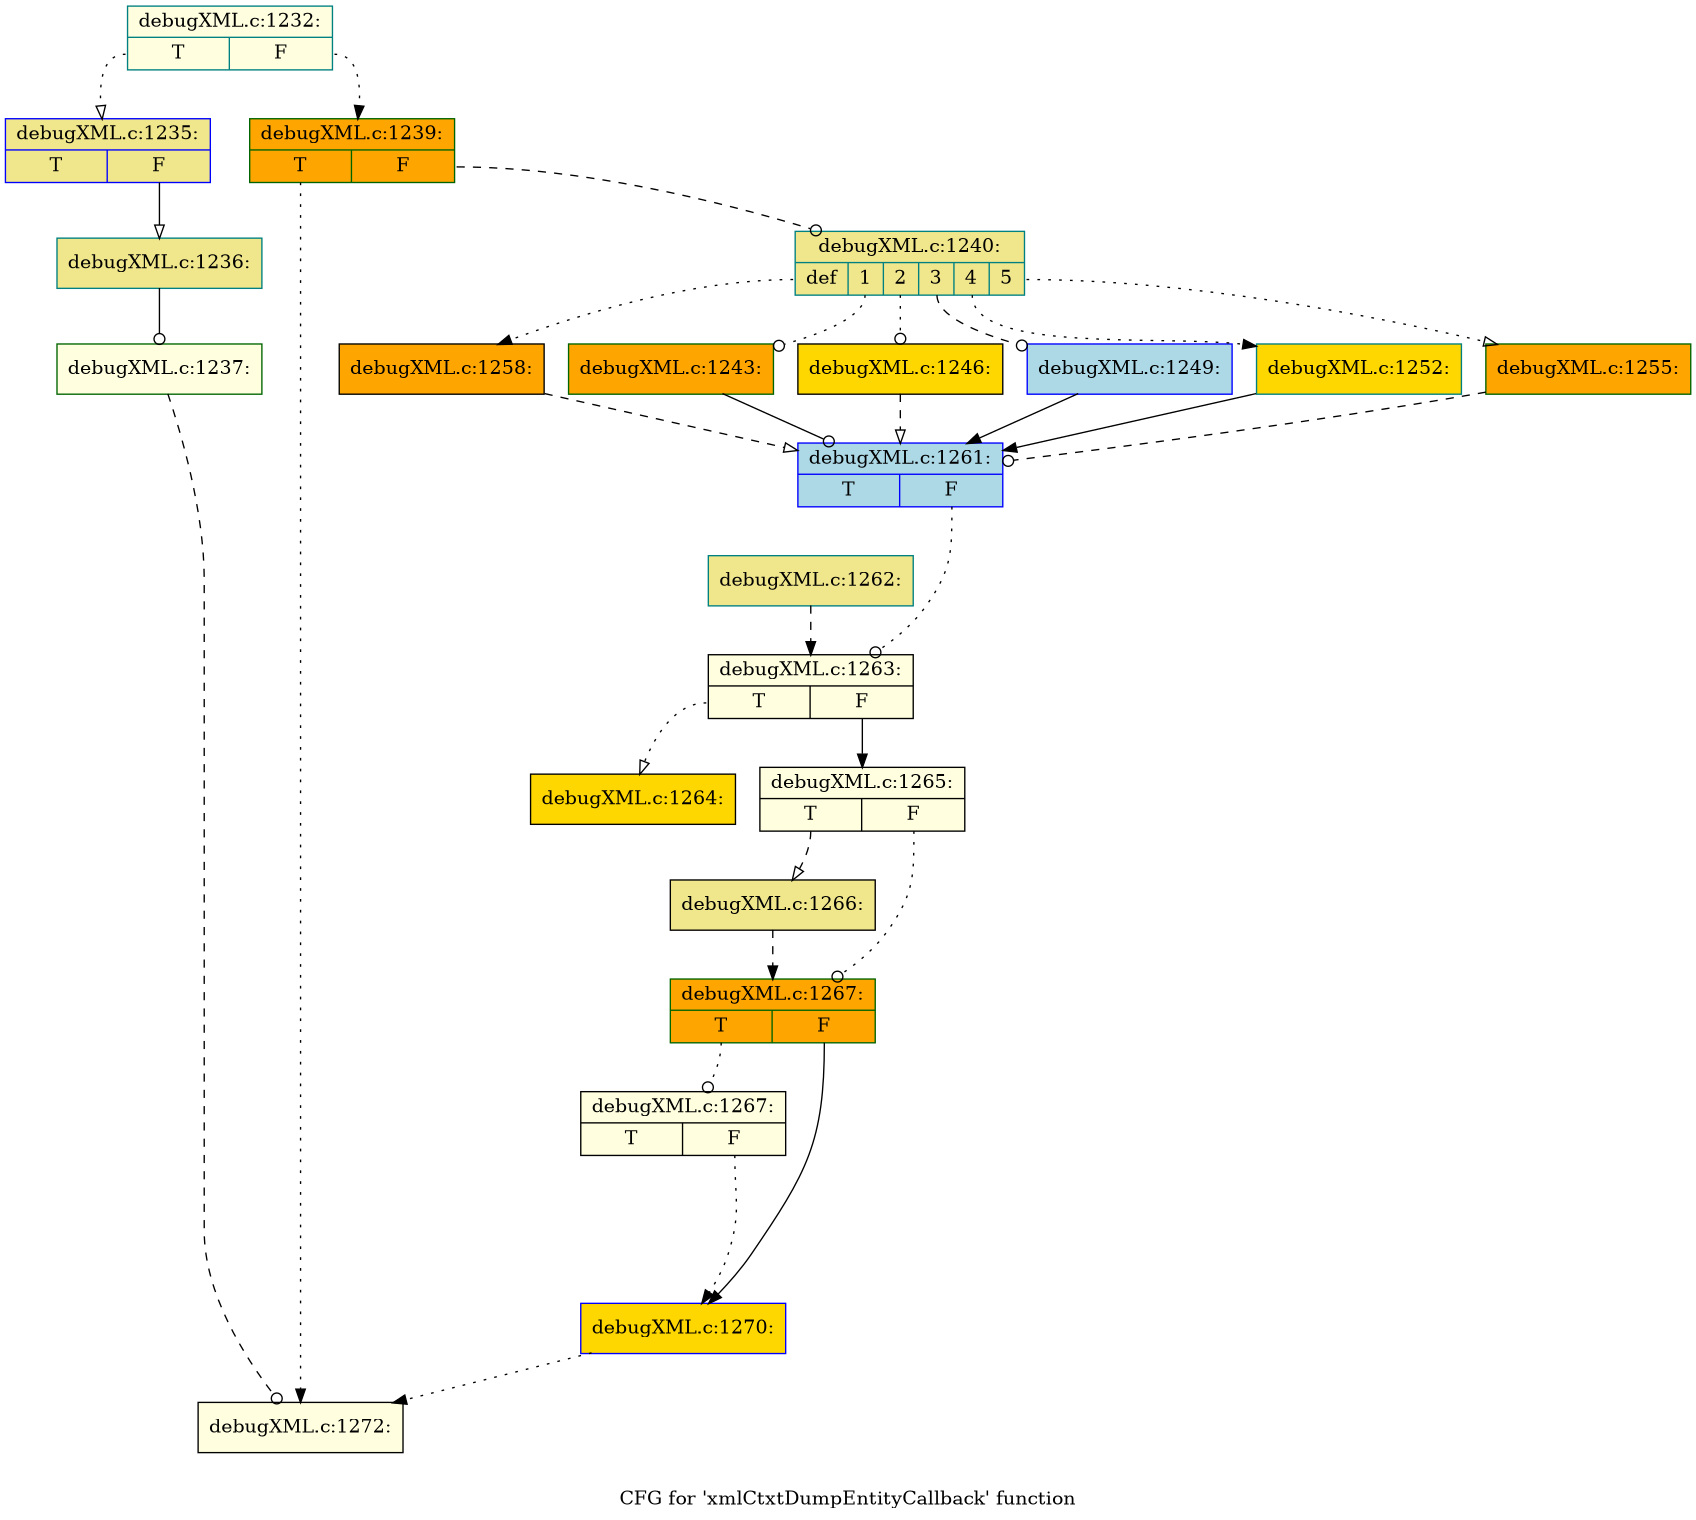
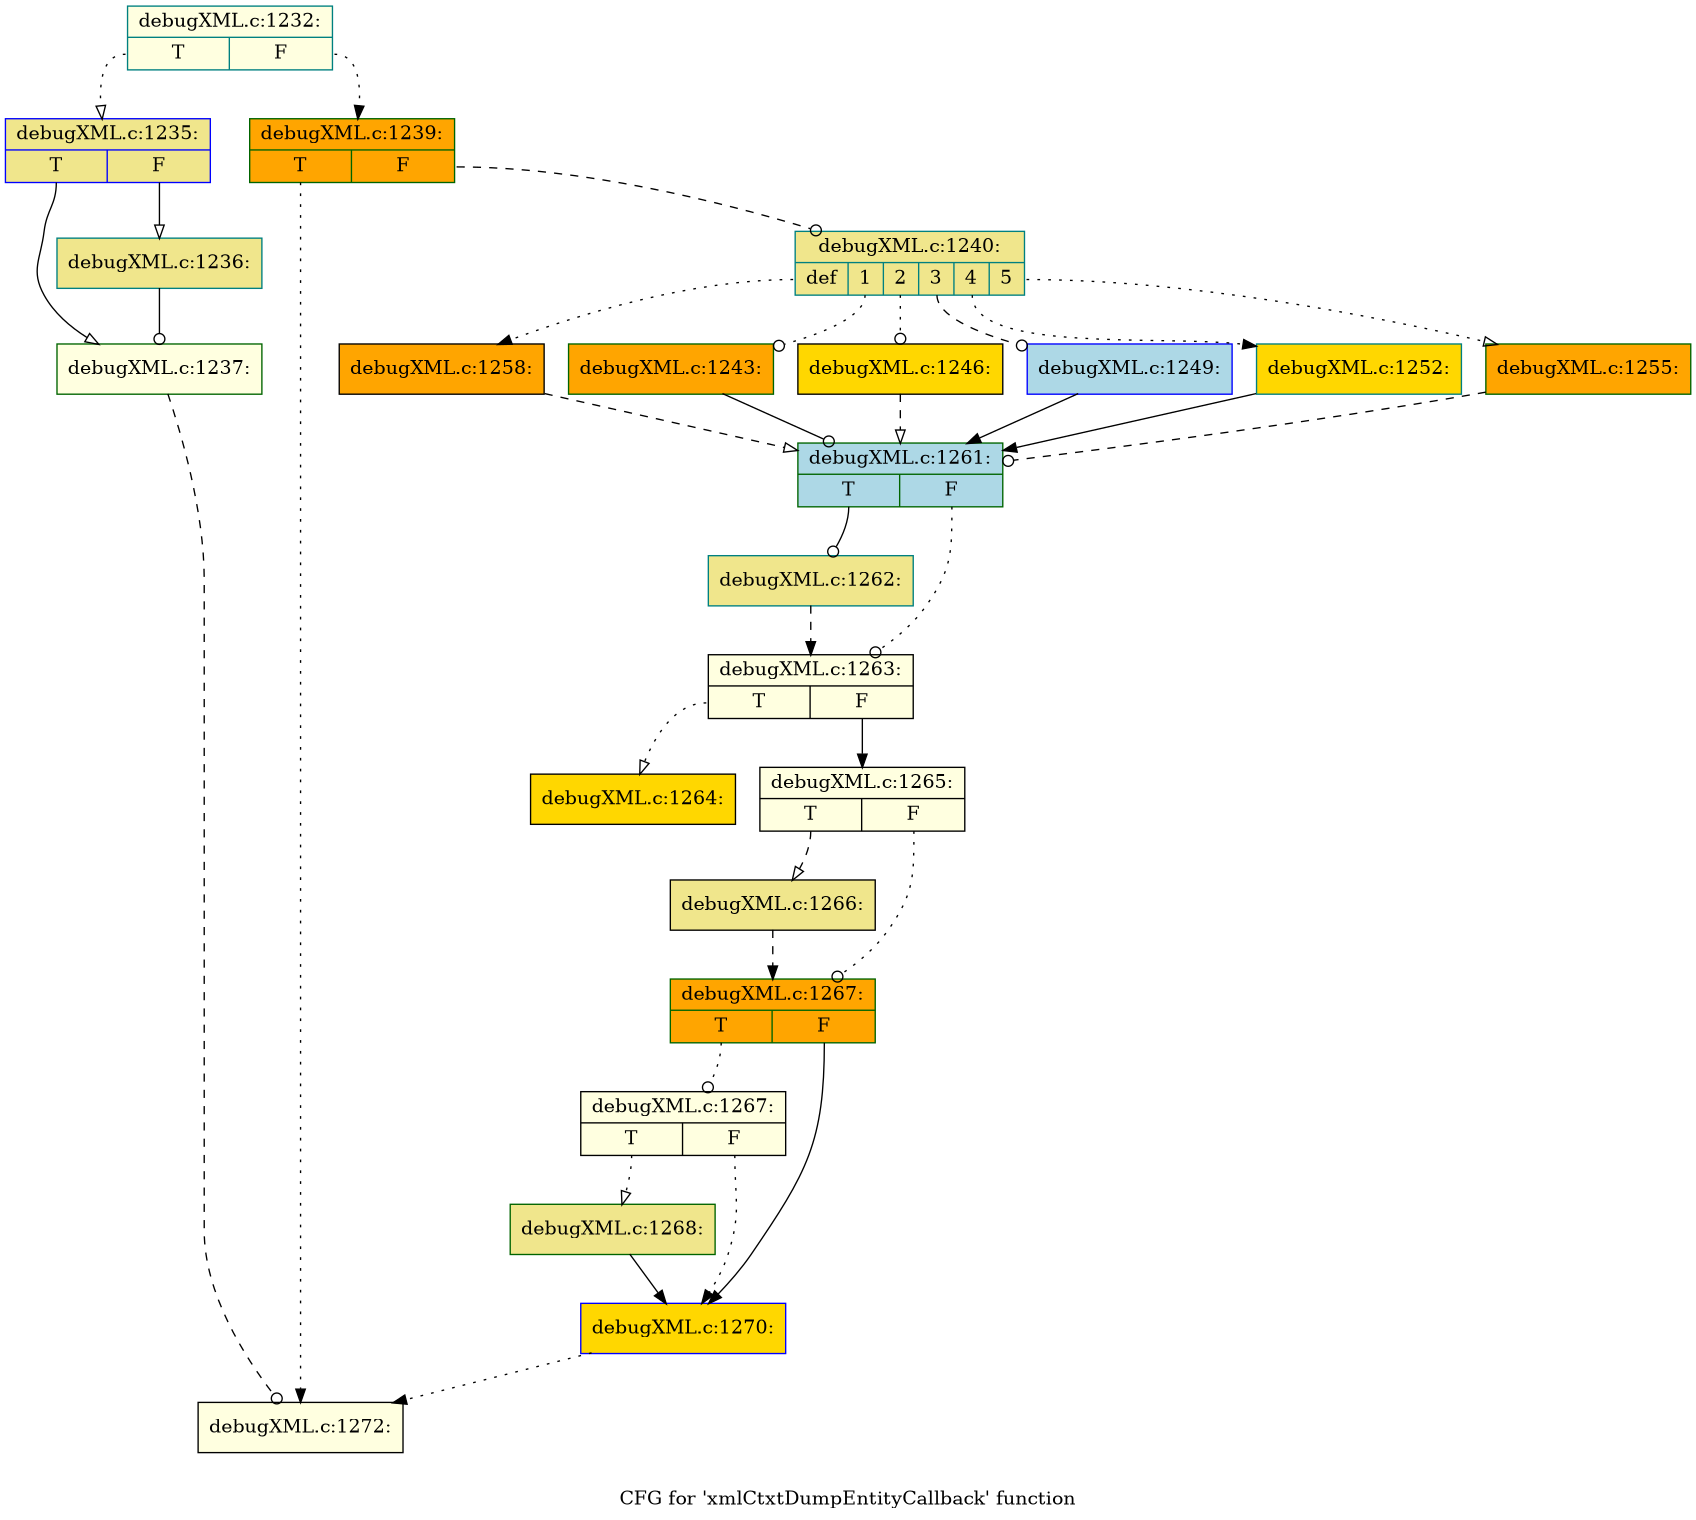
none -> (37, 269)
(900, 475) -> (900, 475)
none -> (845, 528)
none -> (613, 1229)
